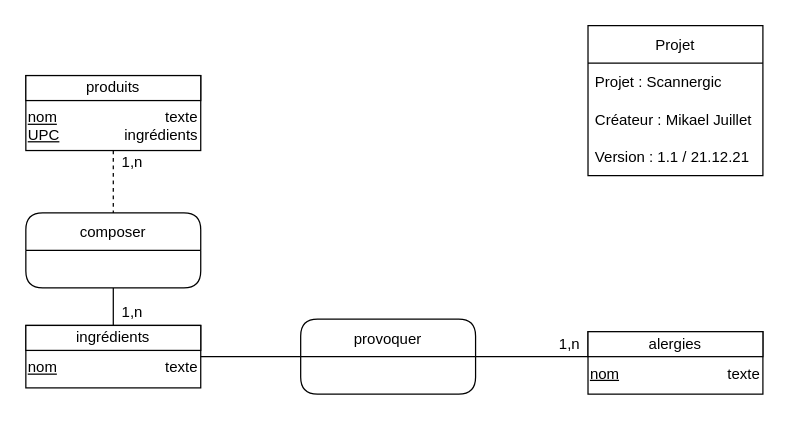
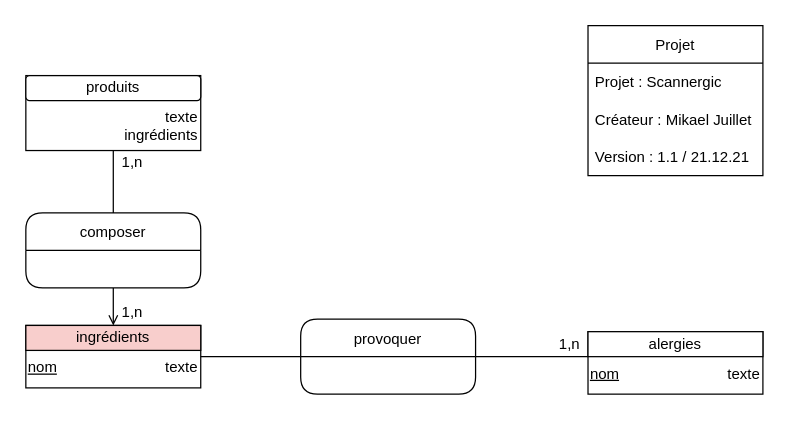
(113, 88) -> (113, 88)
(69, 126) -> none
(113, 181) -> (113, 181)
(113, 320) -> (113, 319)
(113, 338) -> (113, 338)
